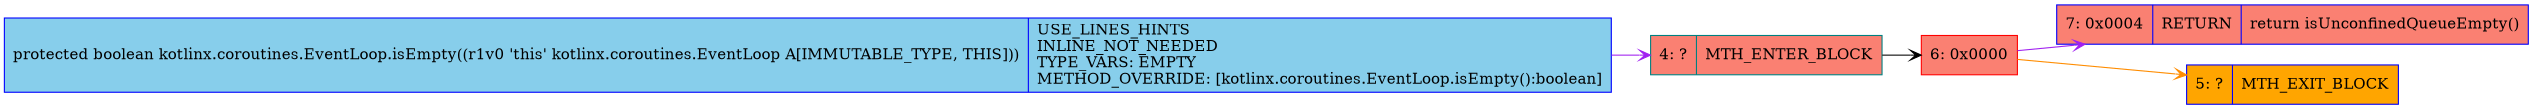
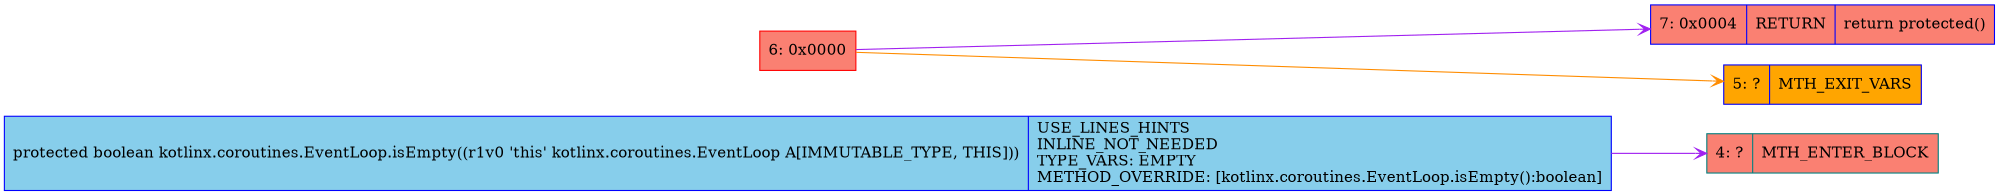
(2385, 24) -> (1915, 24)
(1896, 55) -> none
(2315, 84) -> (1845, 84)
